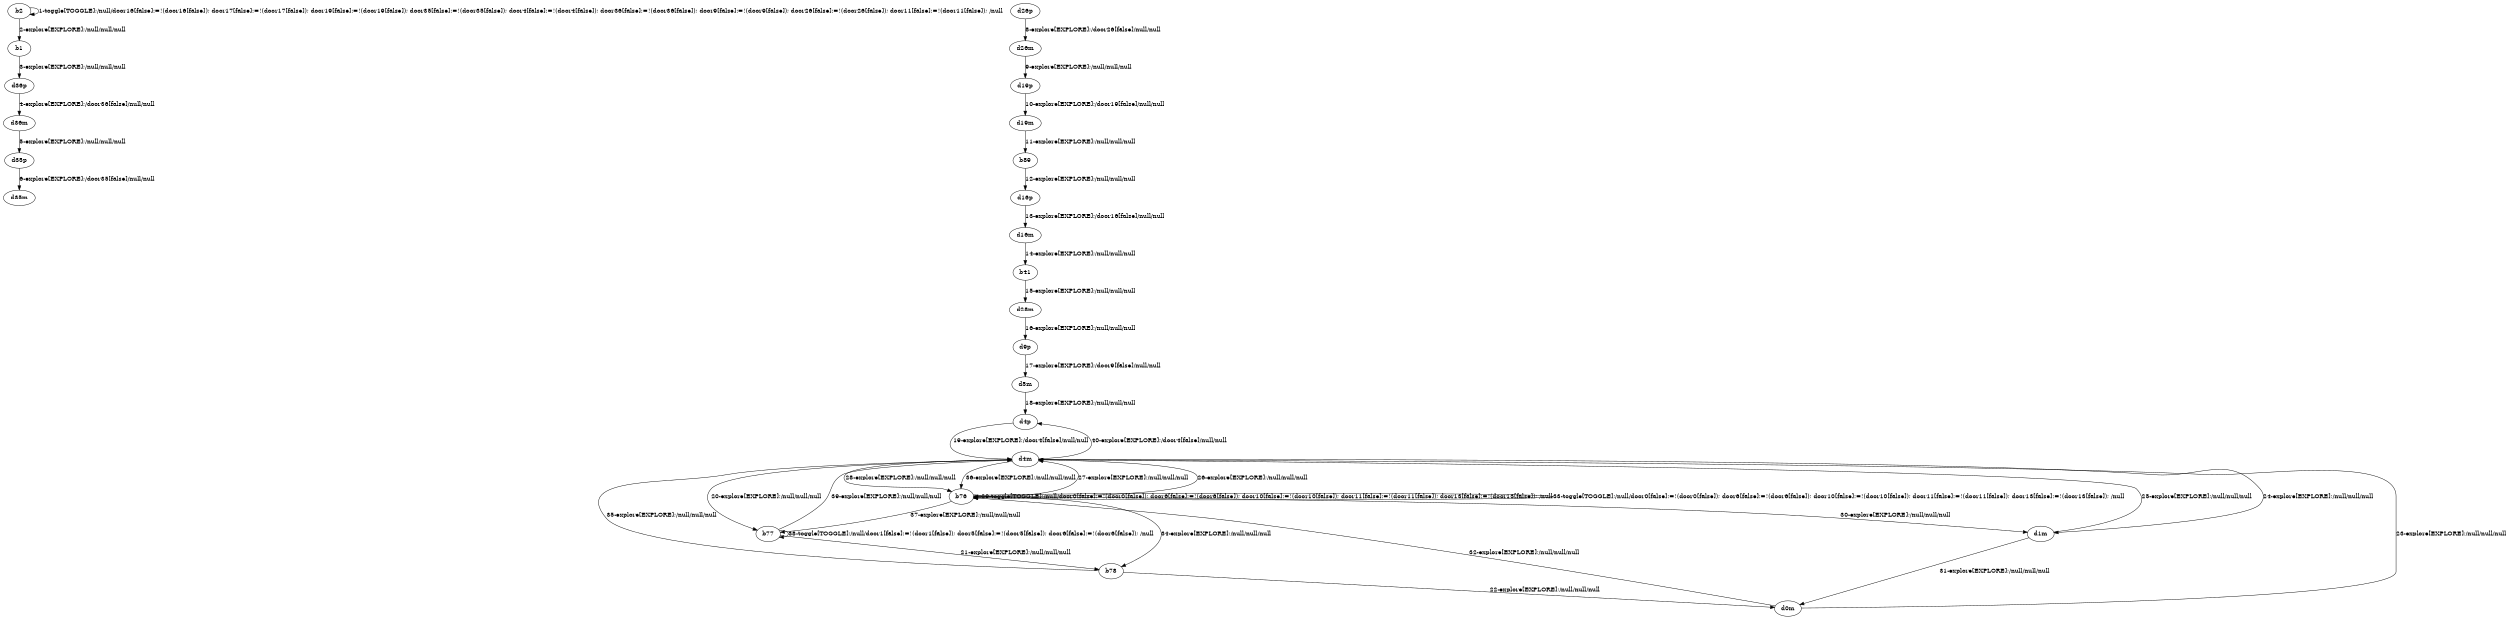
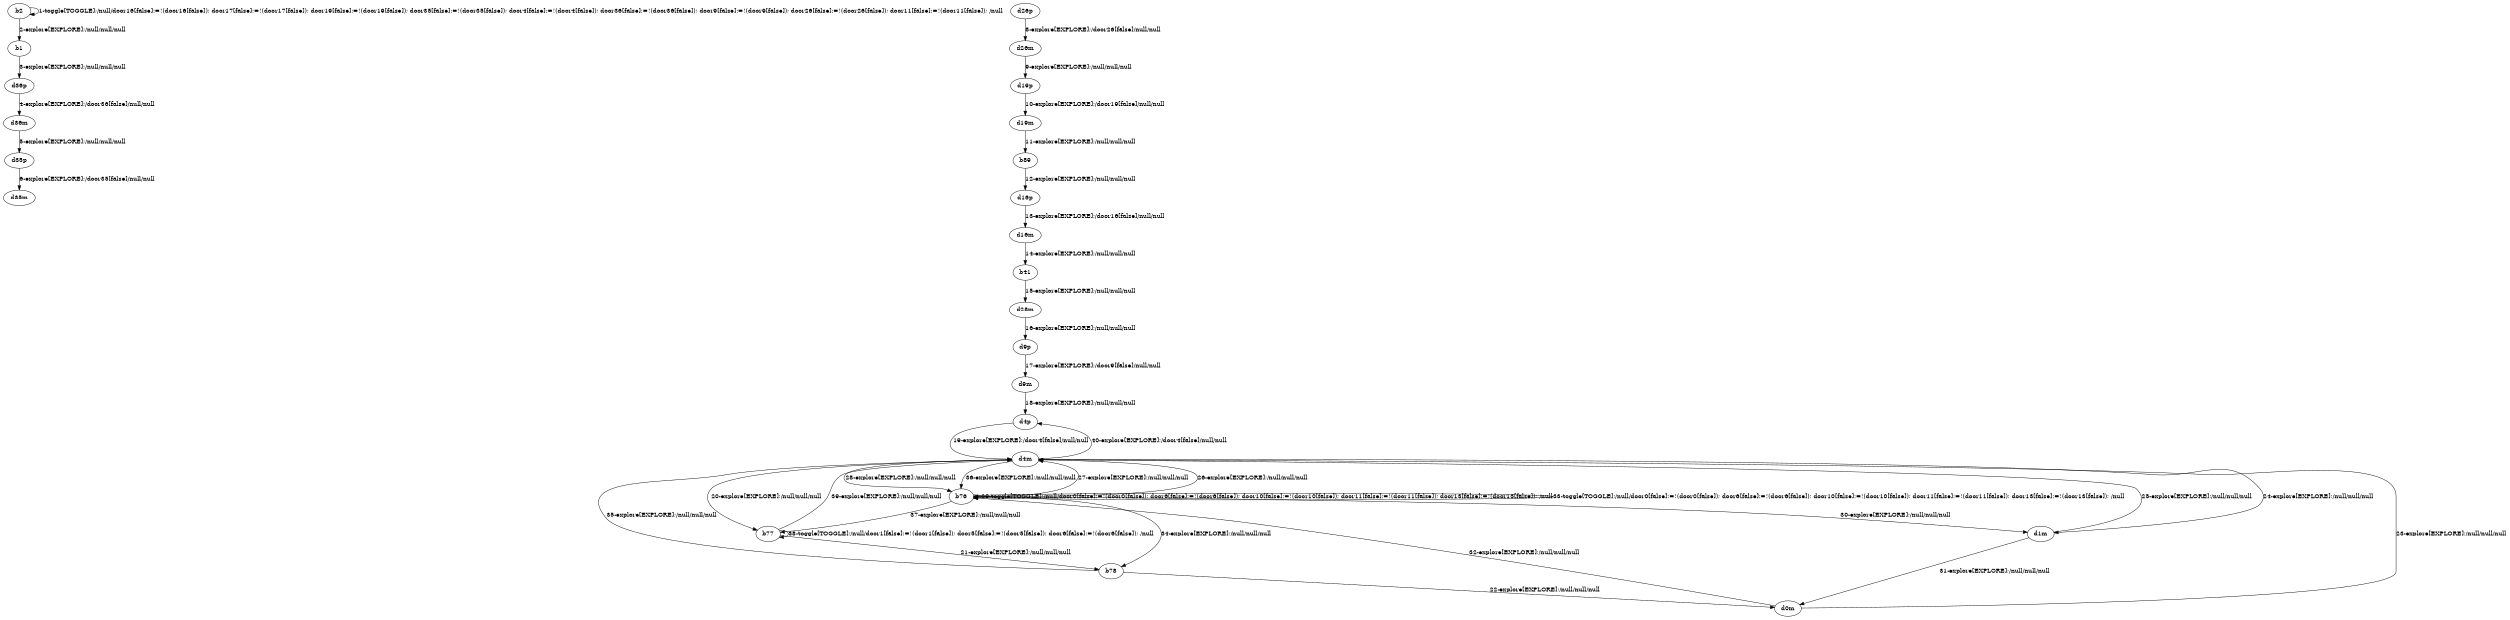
(1025, 385) -> (1025, 385)
